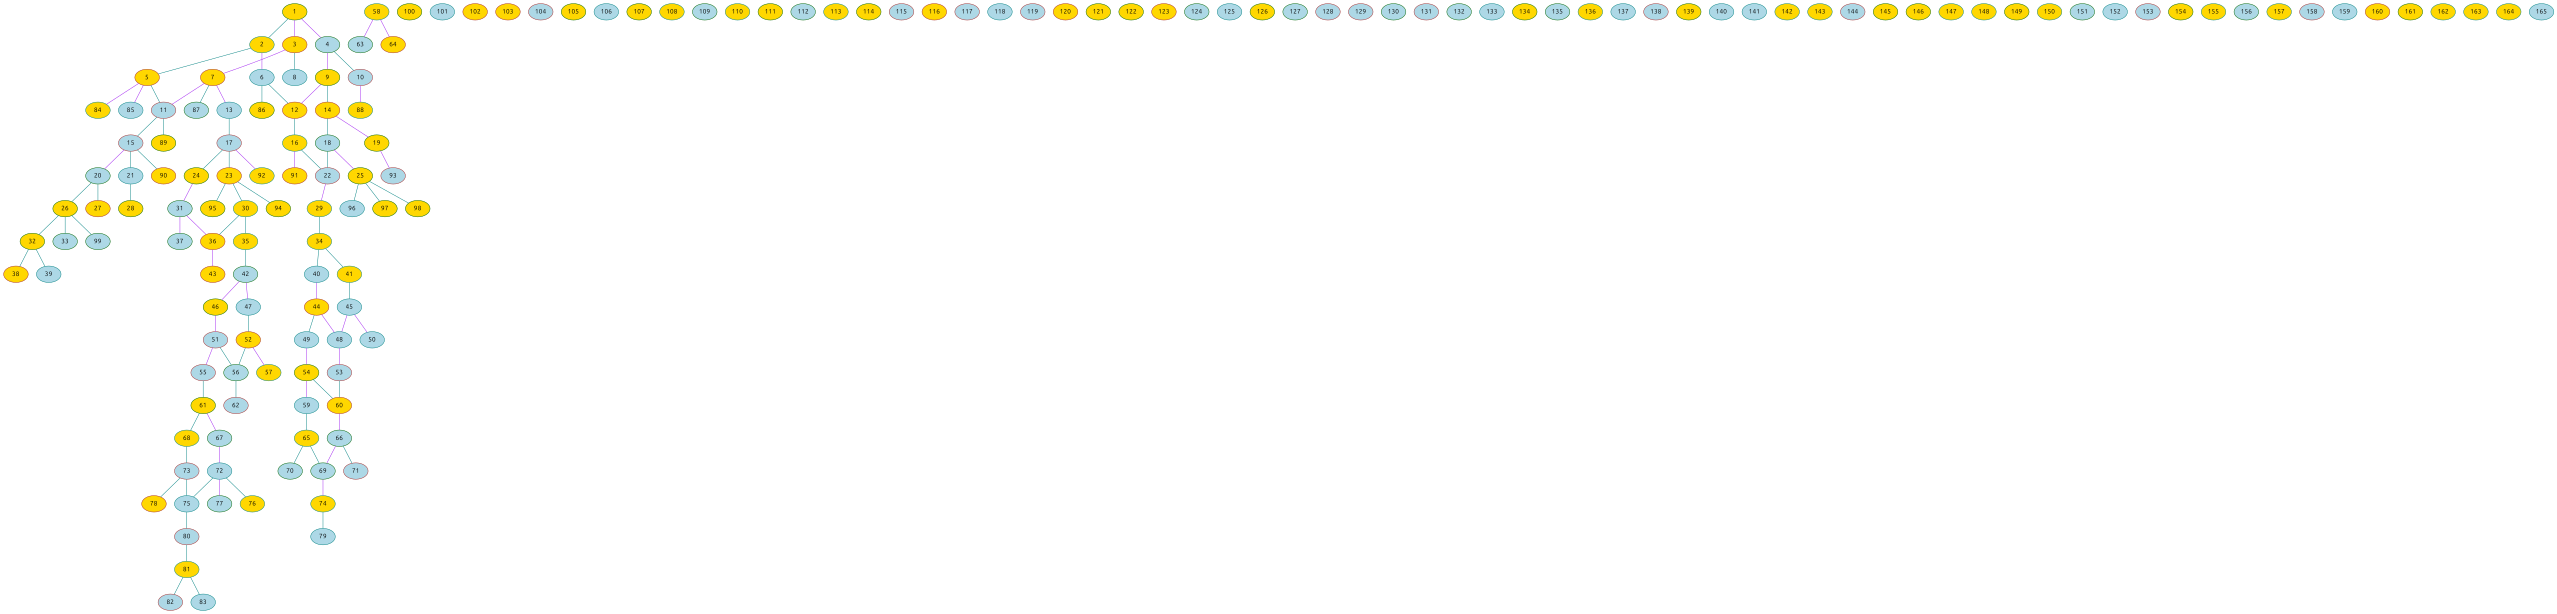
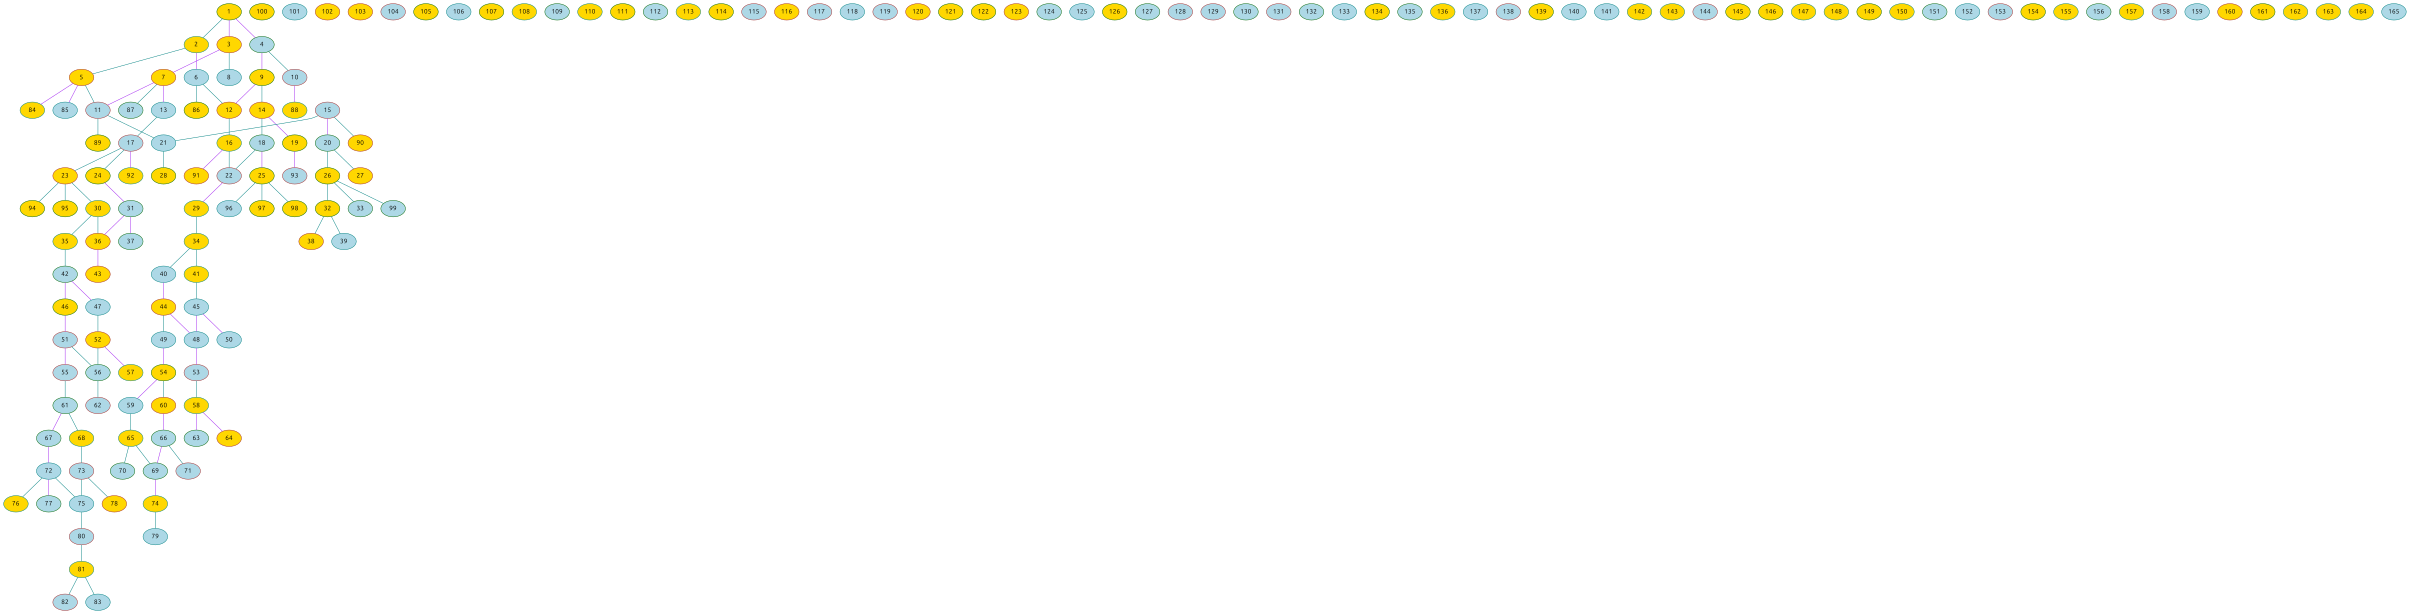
(147, 127) -> (131, 127)
(339, 389) -> (196, 389)
(203, 405) -> (65, 405)
